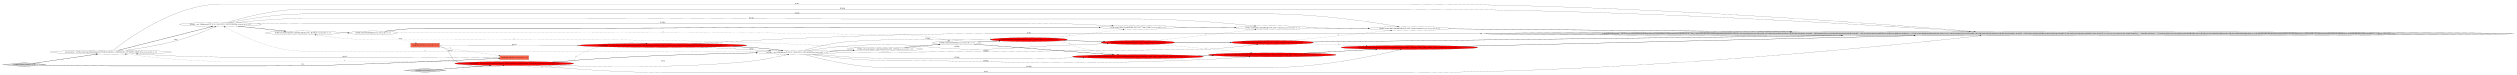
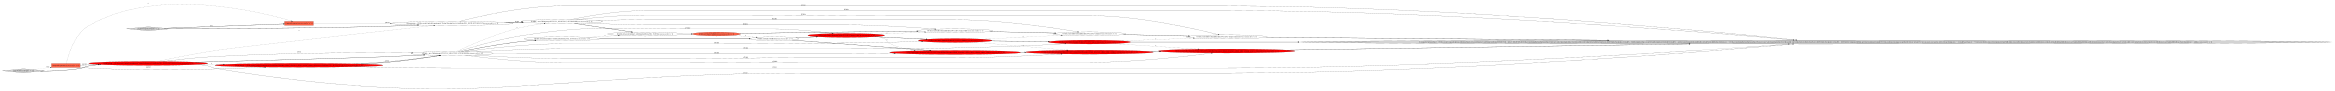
(373, 33) -> (716, 34)
(398, 39) -> (41, 69)
